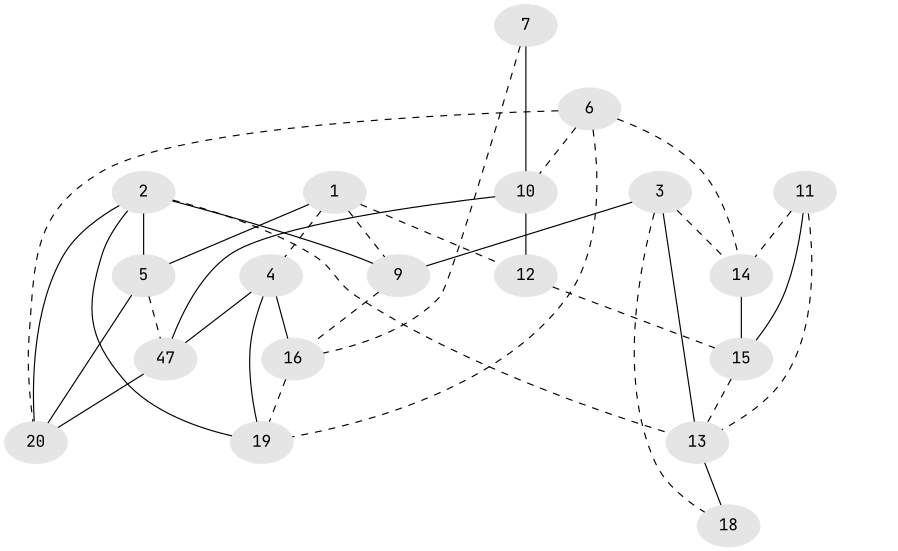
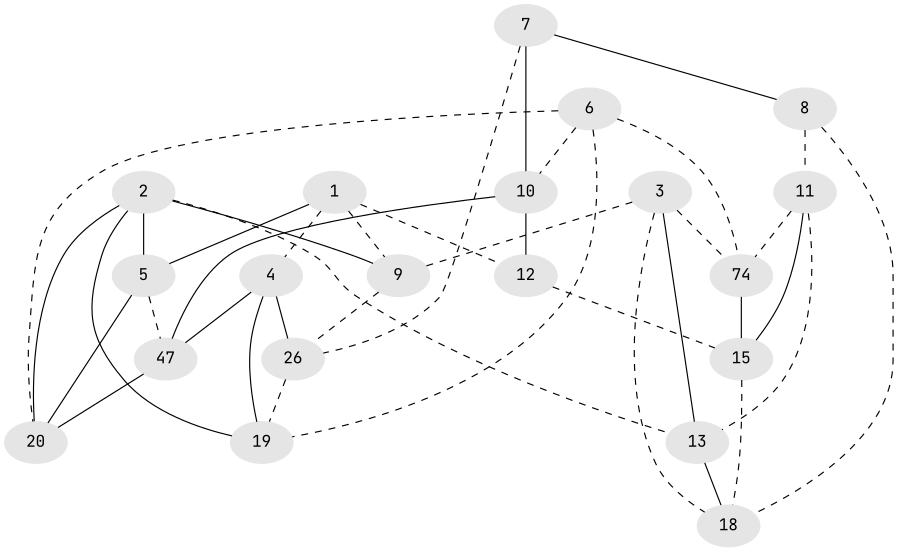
none -> (805, 109)
(534, 232) -> (534, 232)
(741, 276) -> (741, 276)
(293, 359) -> (293, 359)
(719, 401) -> (741, 443)
